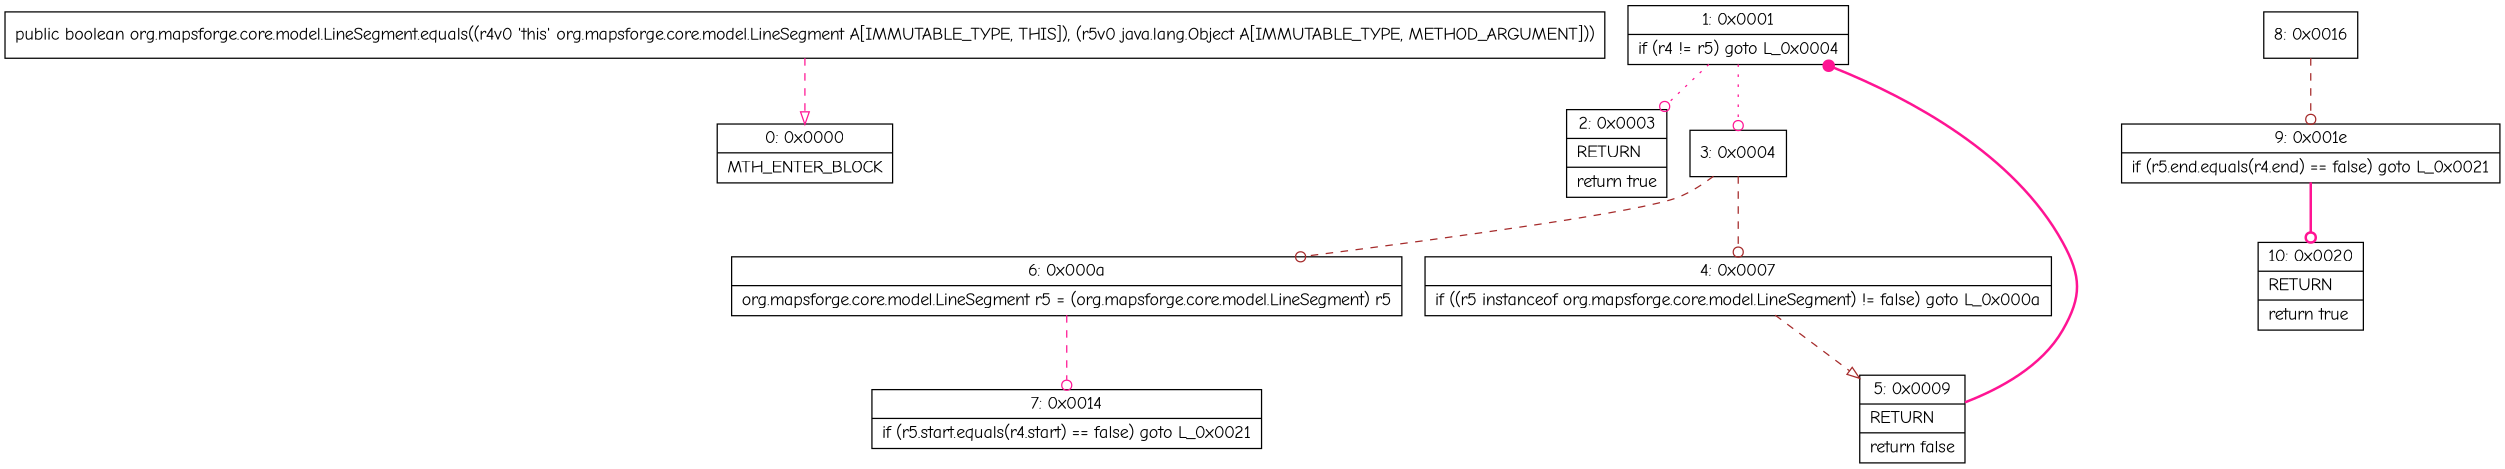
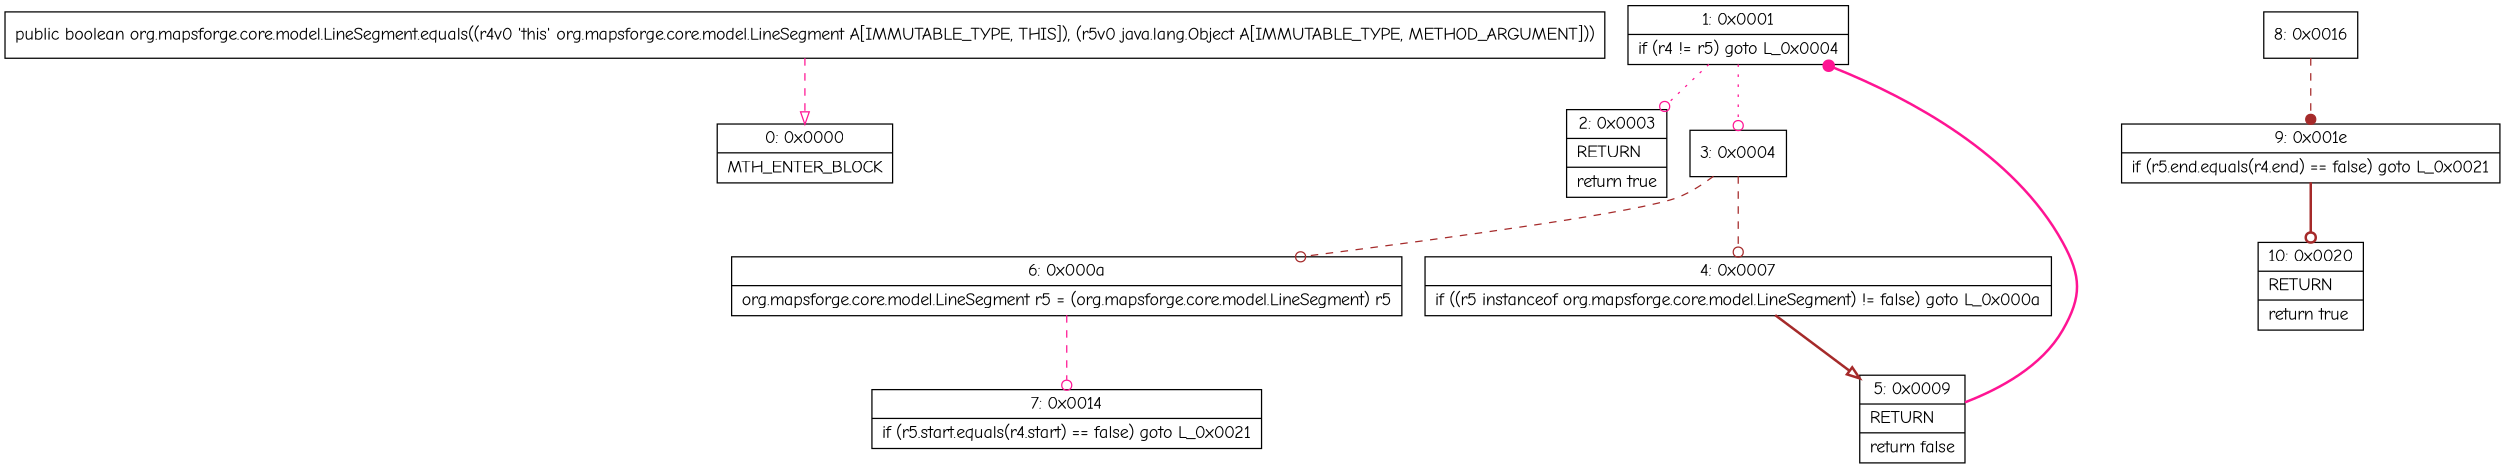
(2311, 86) -> (2311, 86)
(2311, 207) -> (2311, 207)
(1812, 343) -> (1812, 343)
